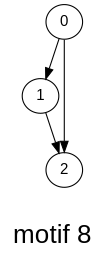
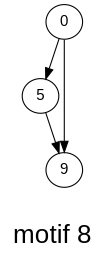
(41, 96) -> (41, 96)
(64, 170) -> (64, 170)
